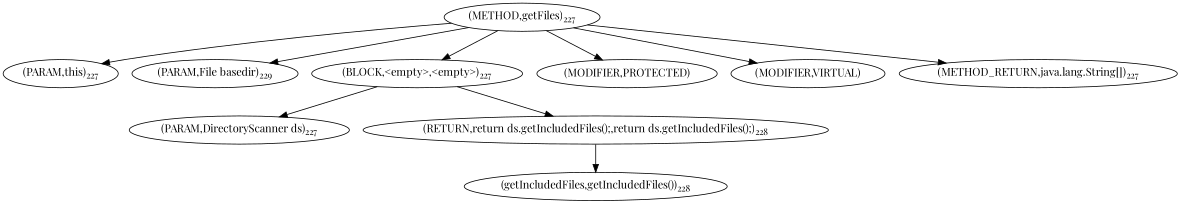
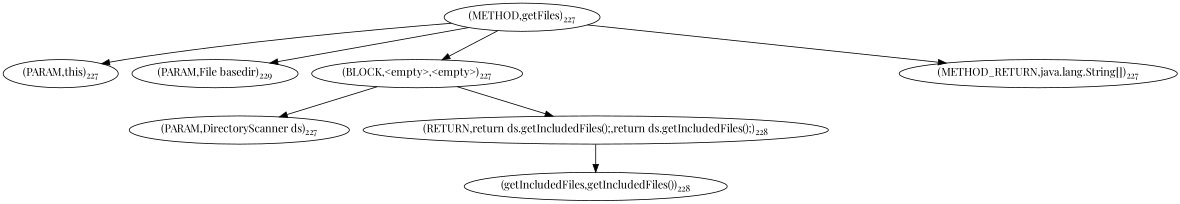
(627, 74) -> none
(808, 74) -> none
